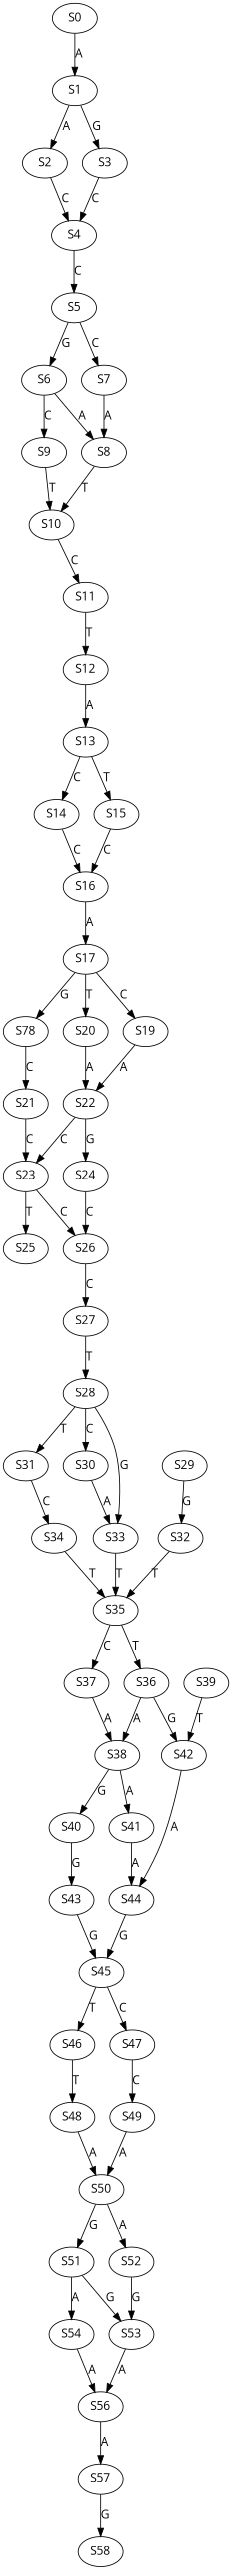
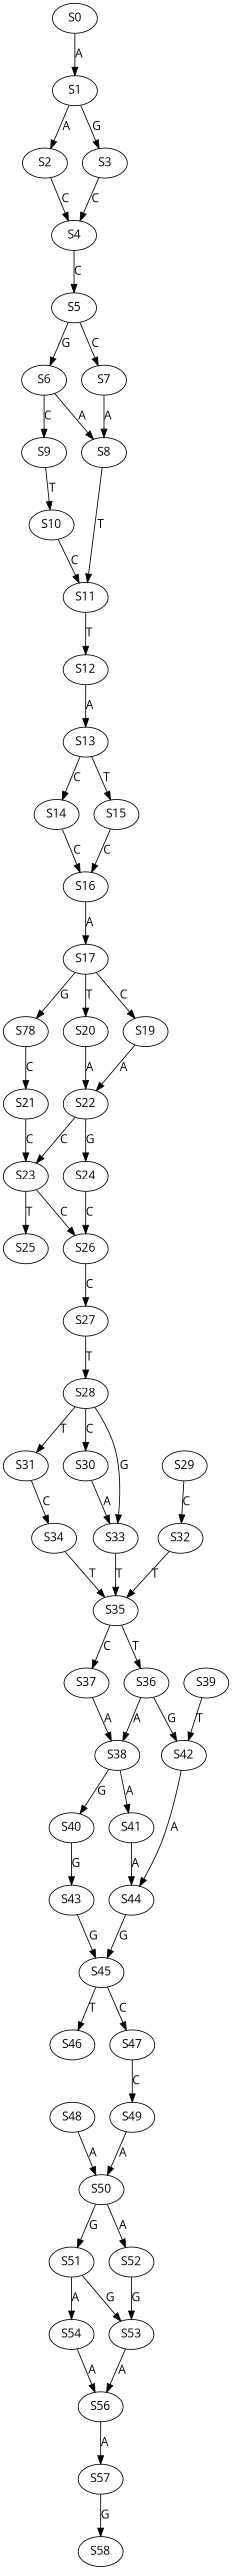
(80, 485) -> (95, 521)
(187, 1502) -> (187, 1502)
(72, 2077) -> none
